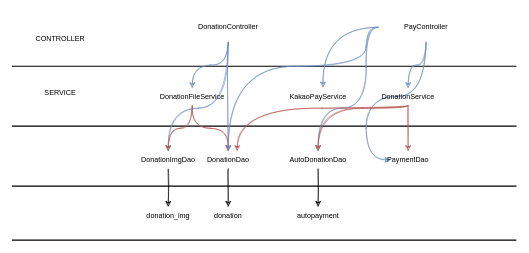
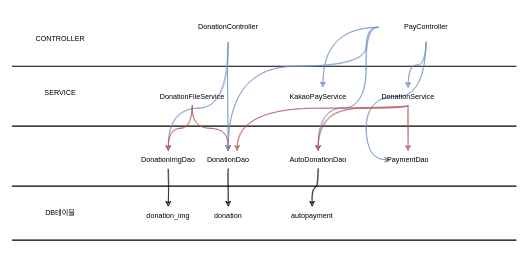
(193, 76) -> none
none -> (60, 213)
(318, 216) -> (312, 216)
